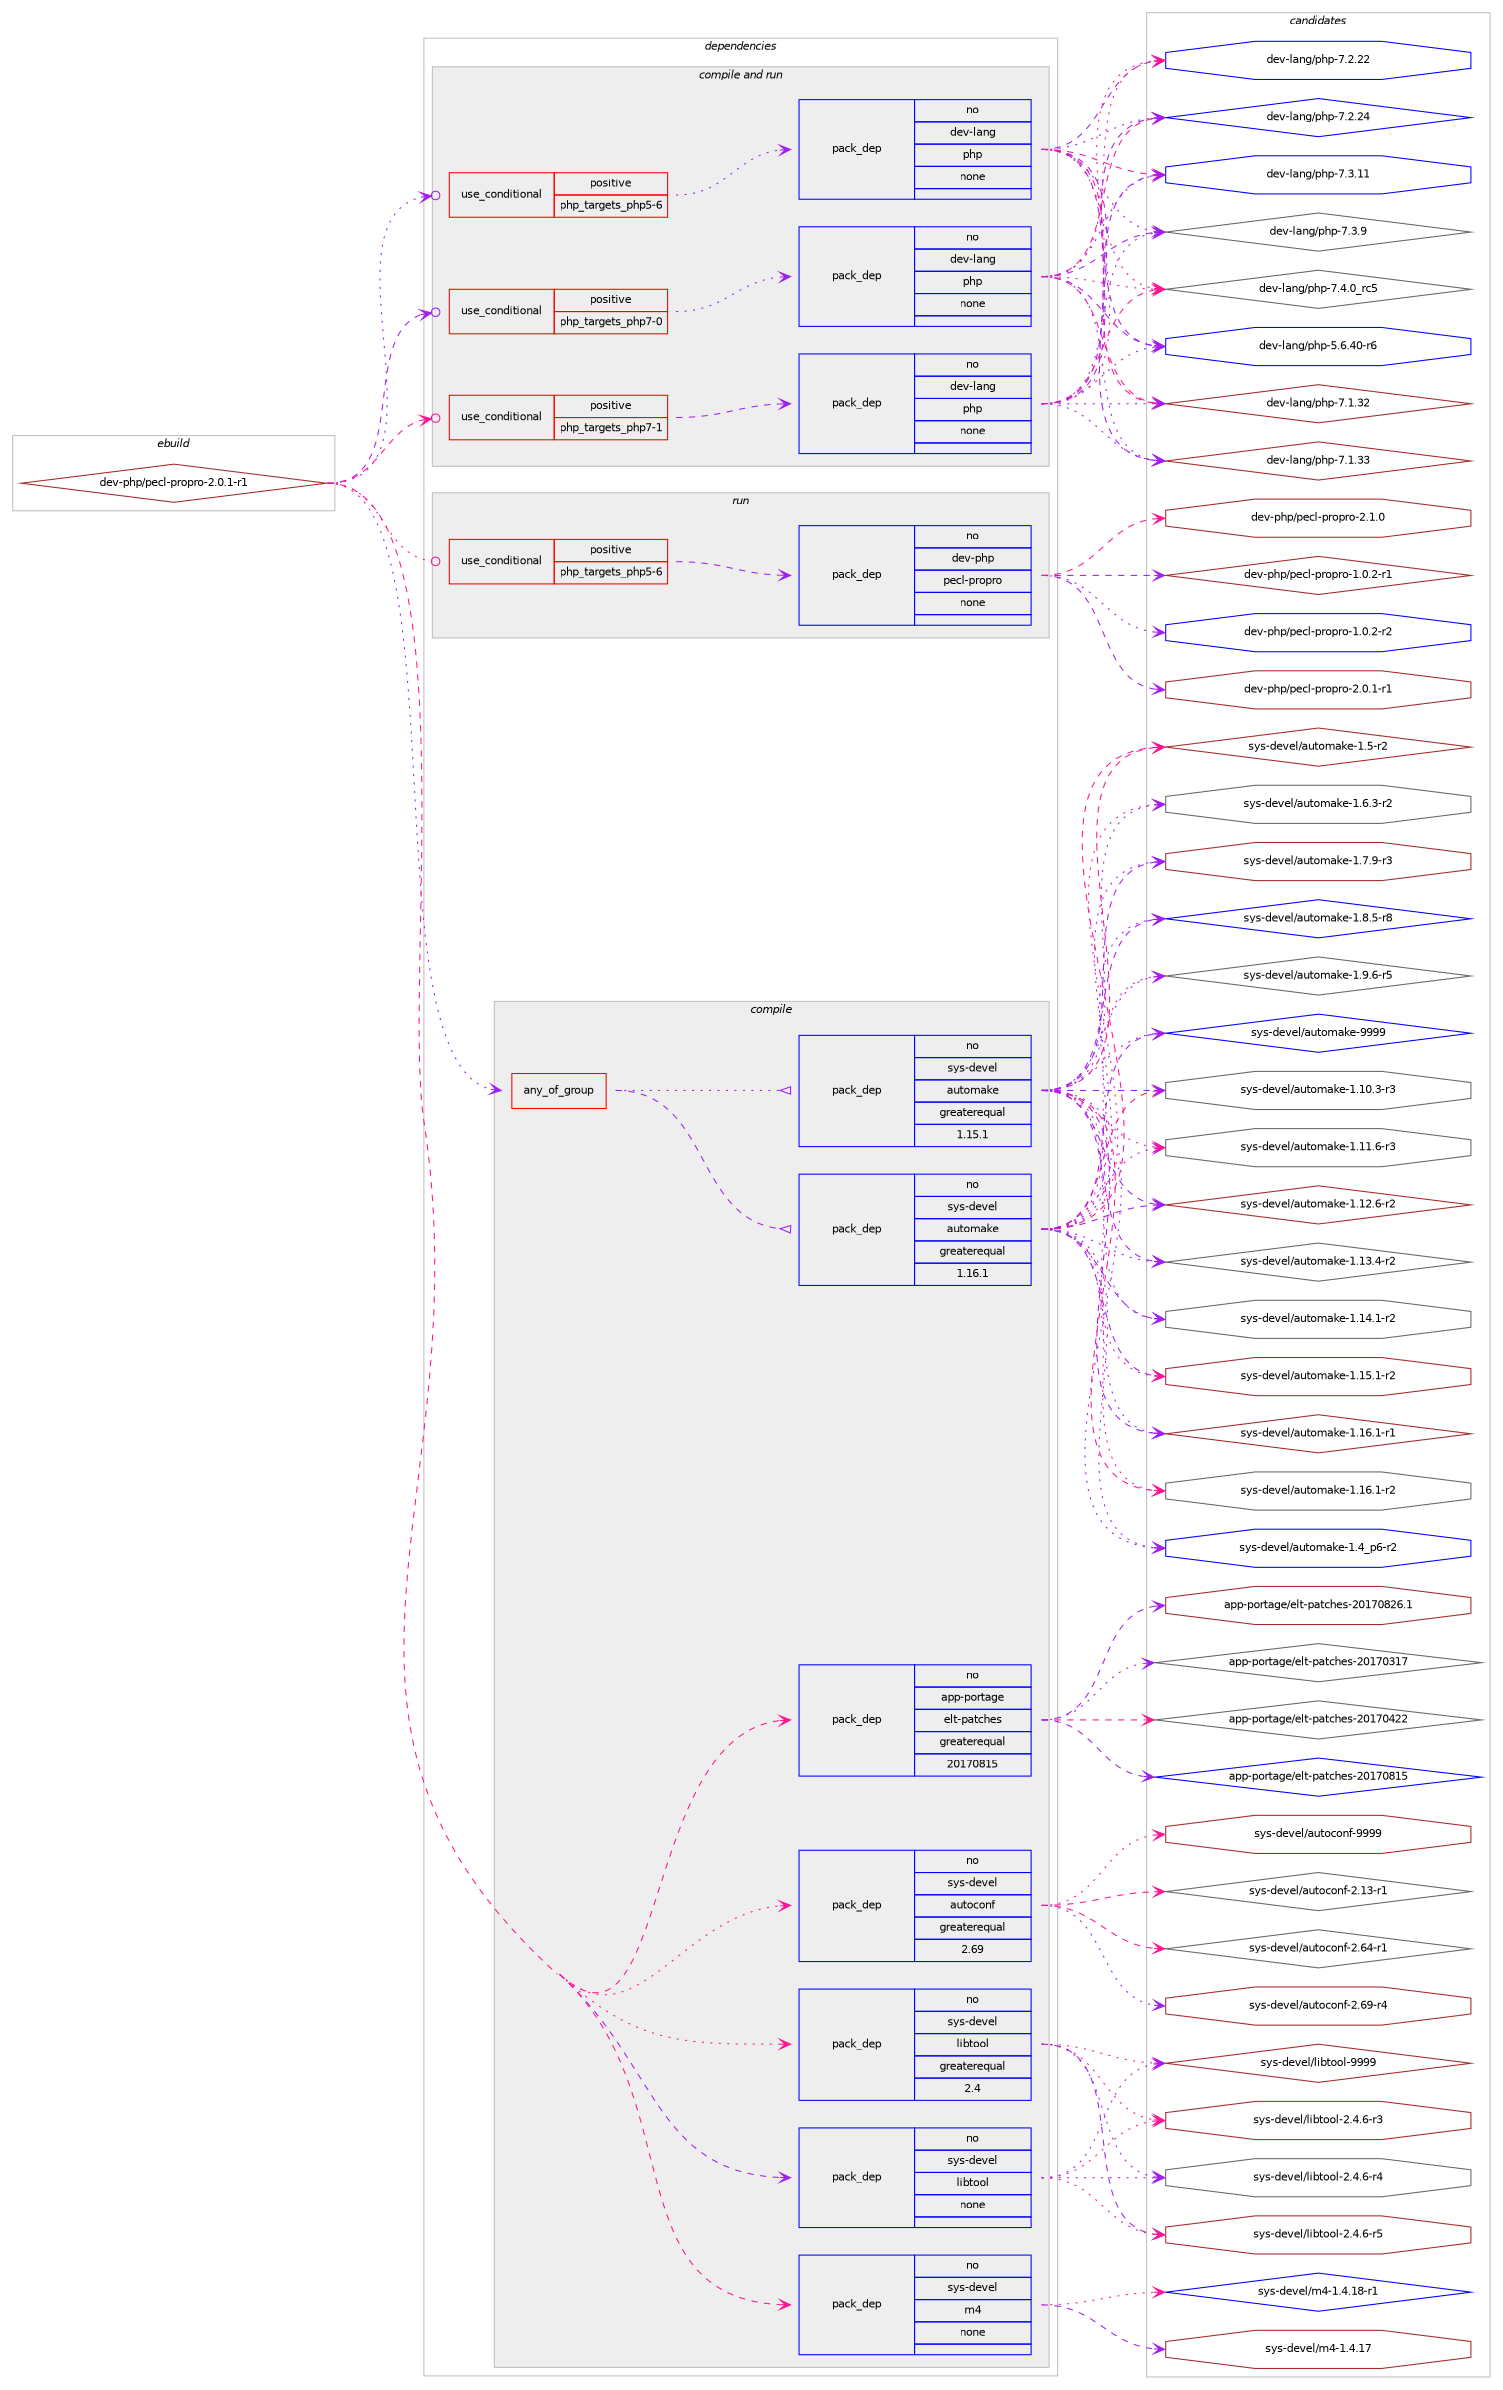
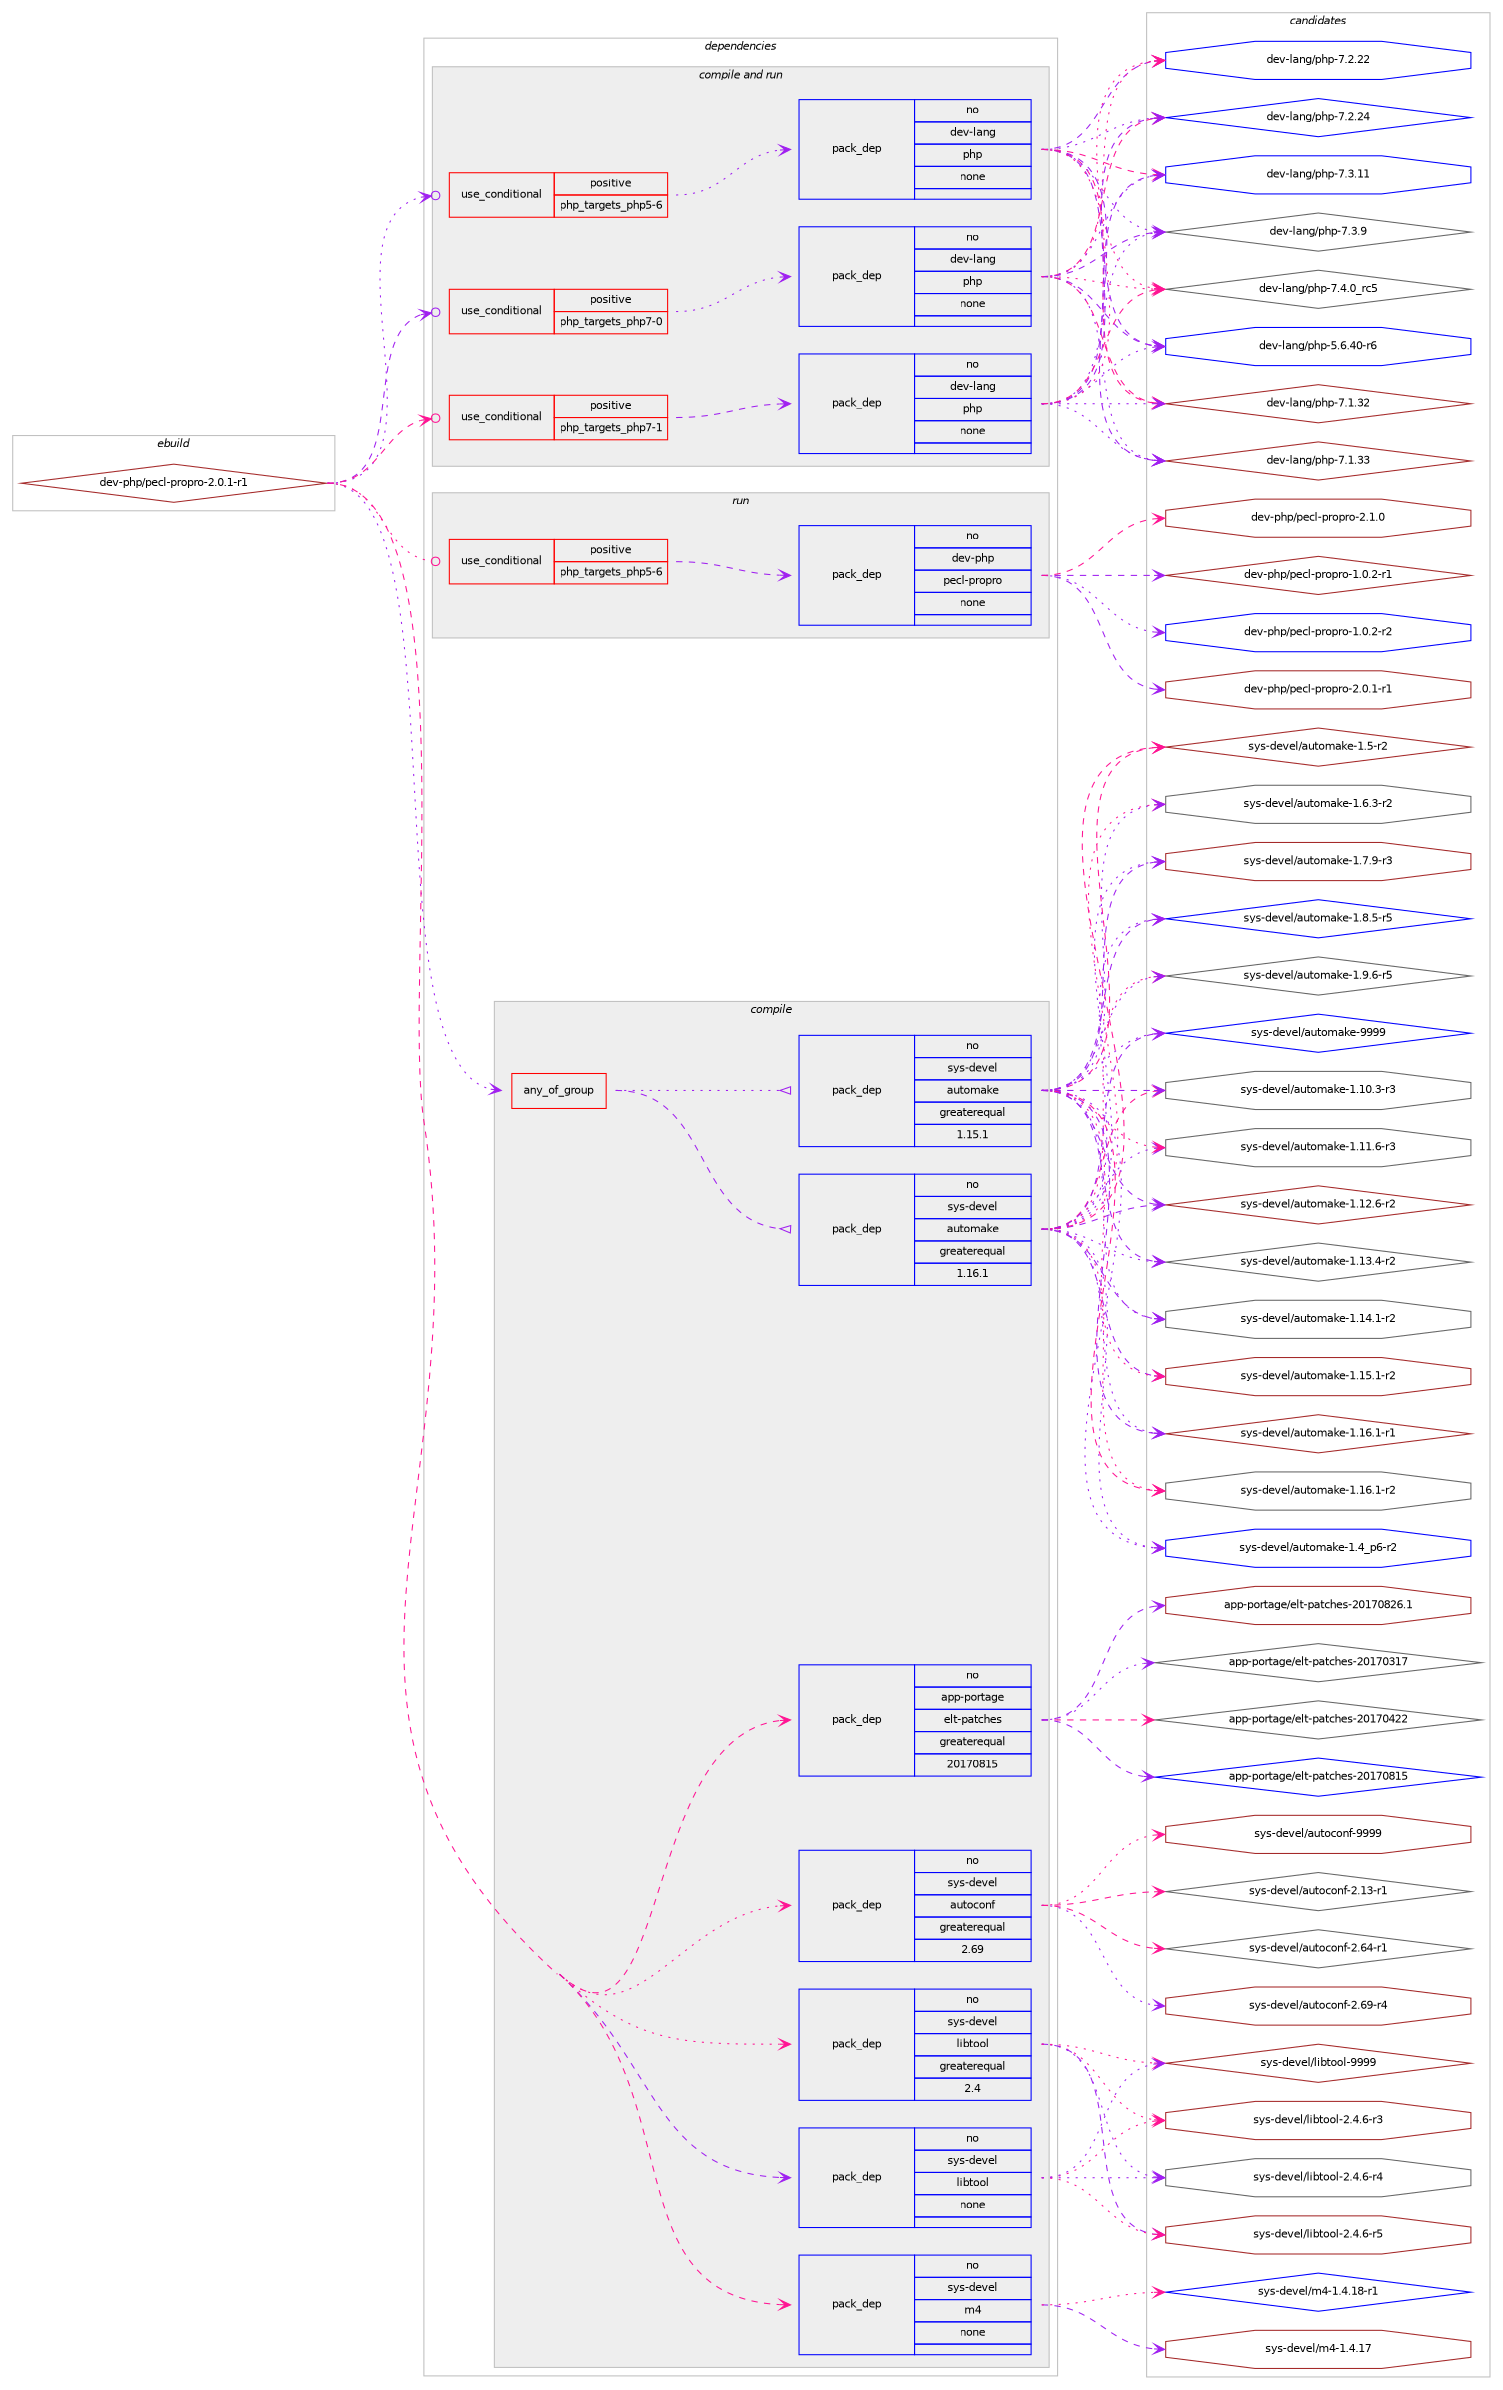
(1318, 919) -> (1318, 919)
